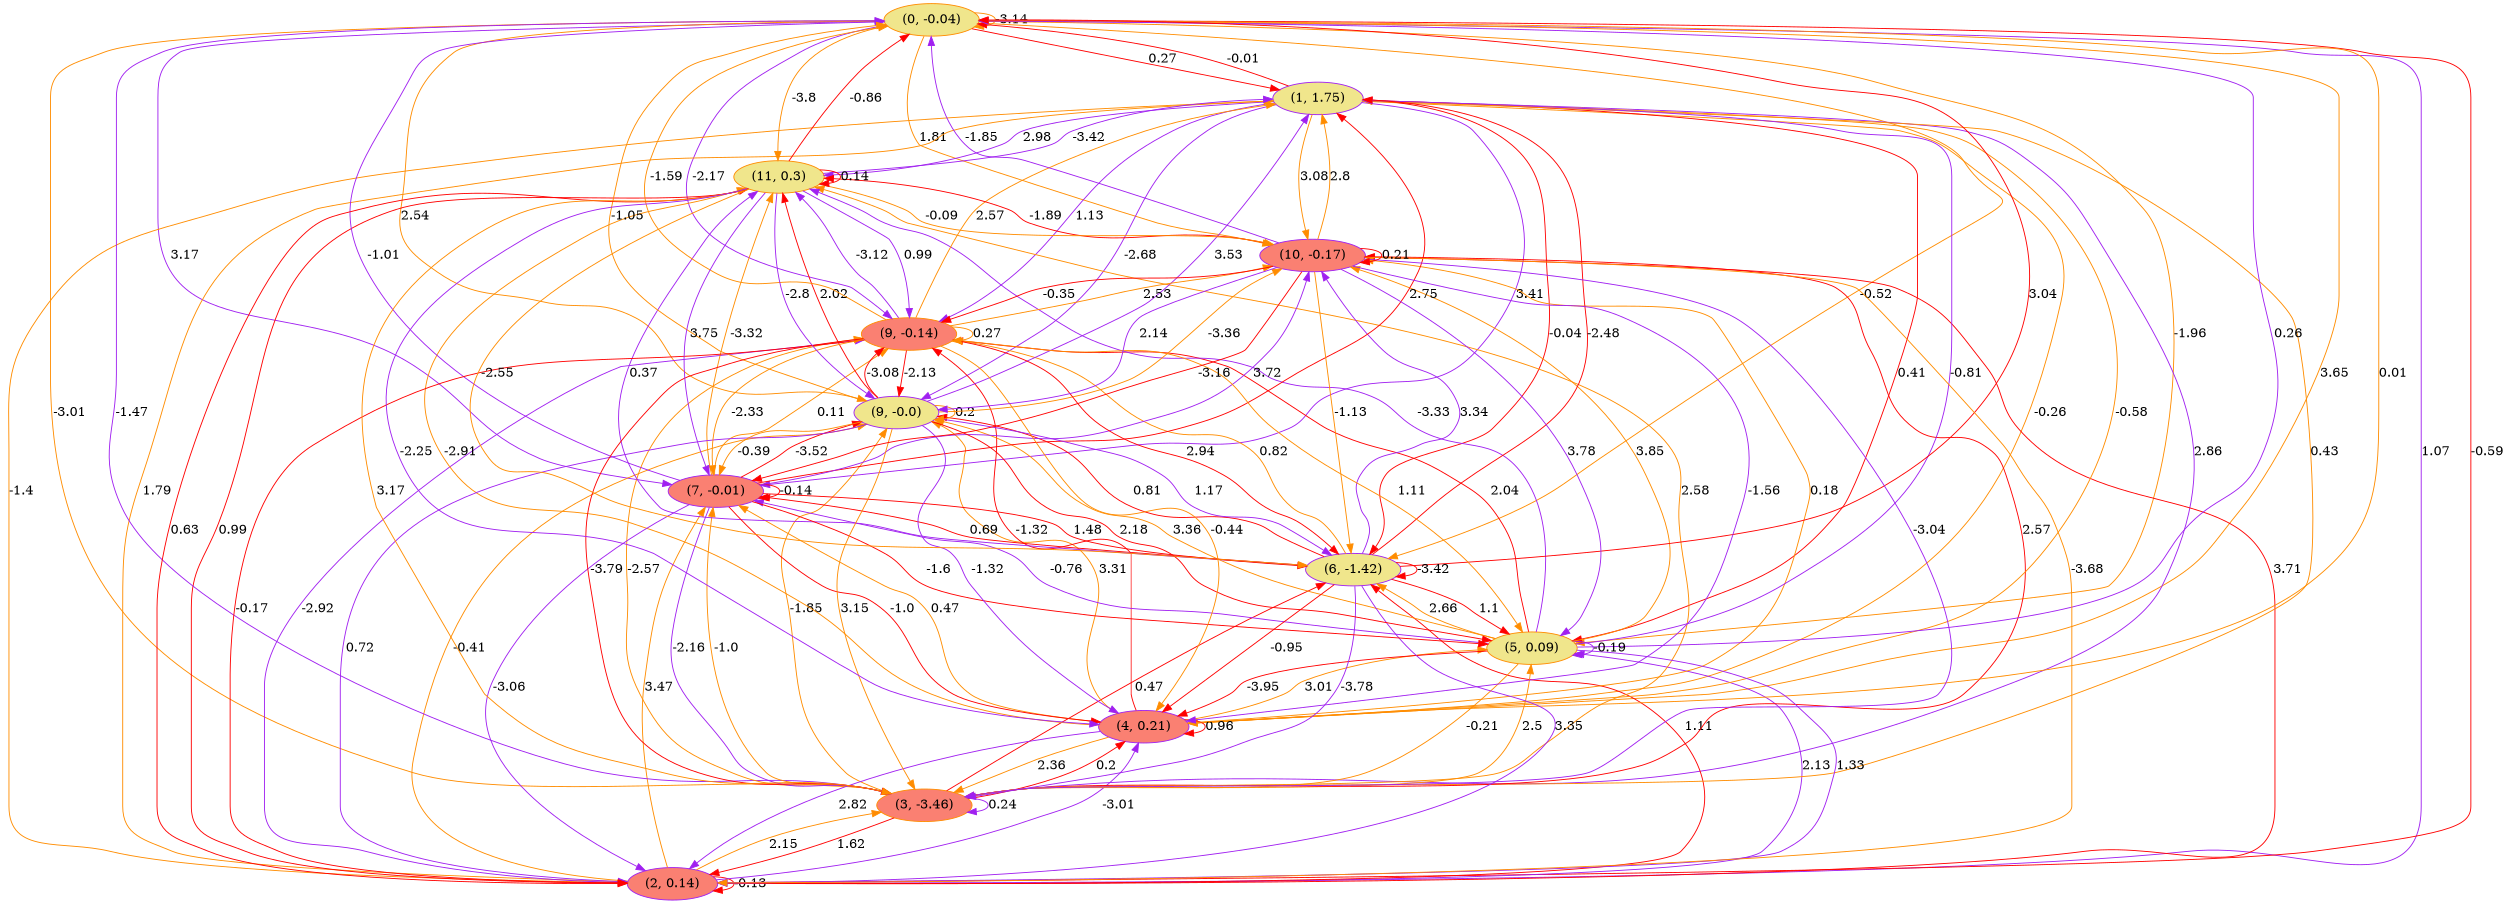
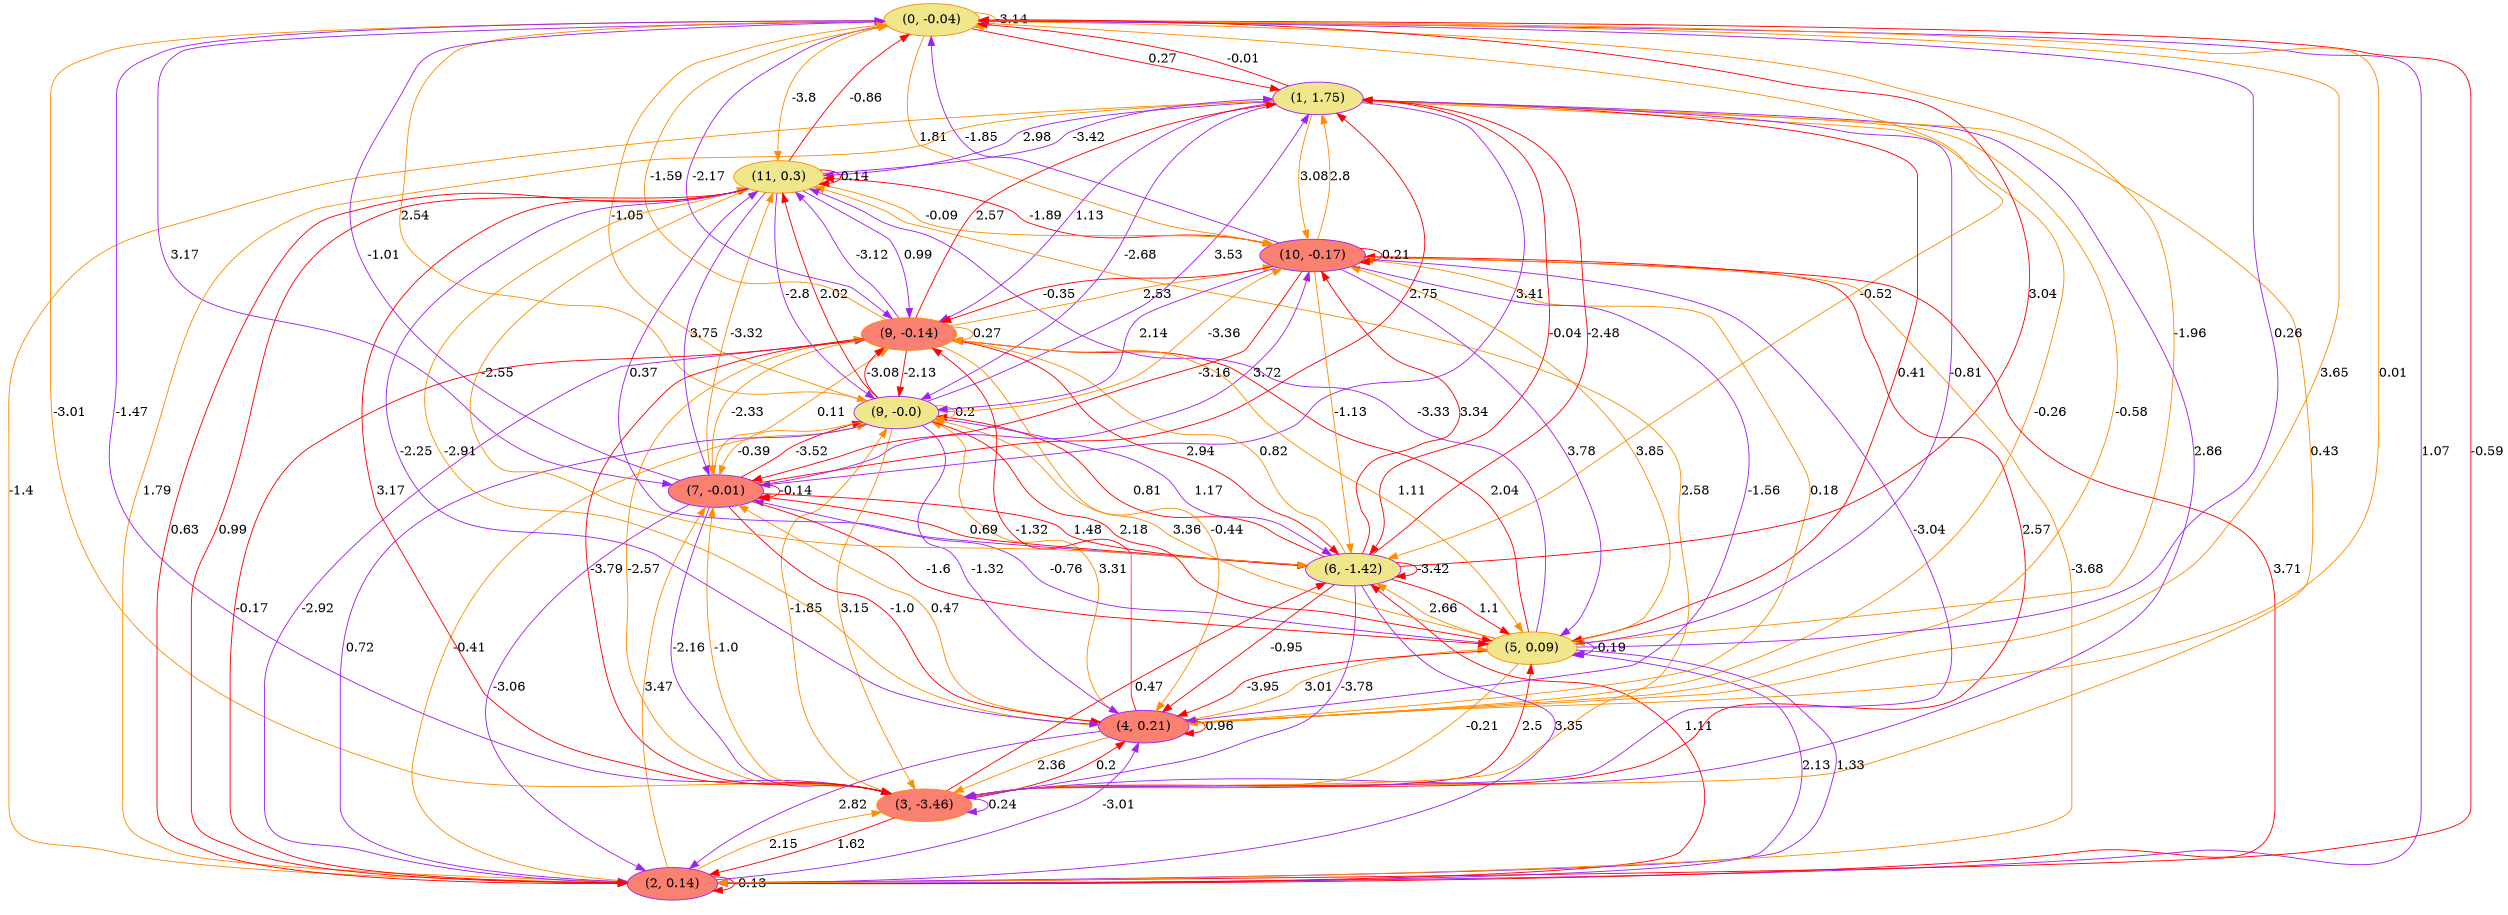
(1058, 164) -> (1058, 164)
(1459, 419) -> (1459, 419)
(374, 496) -> (374, 496)
(1280, 787) -> (1280, 787)
